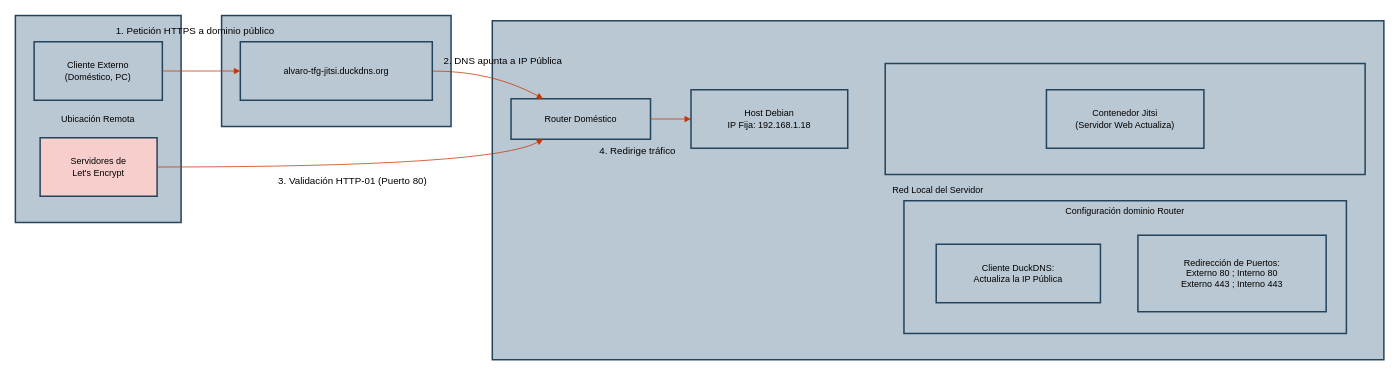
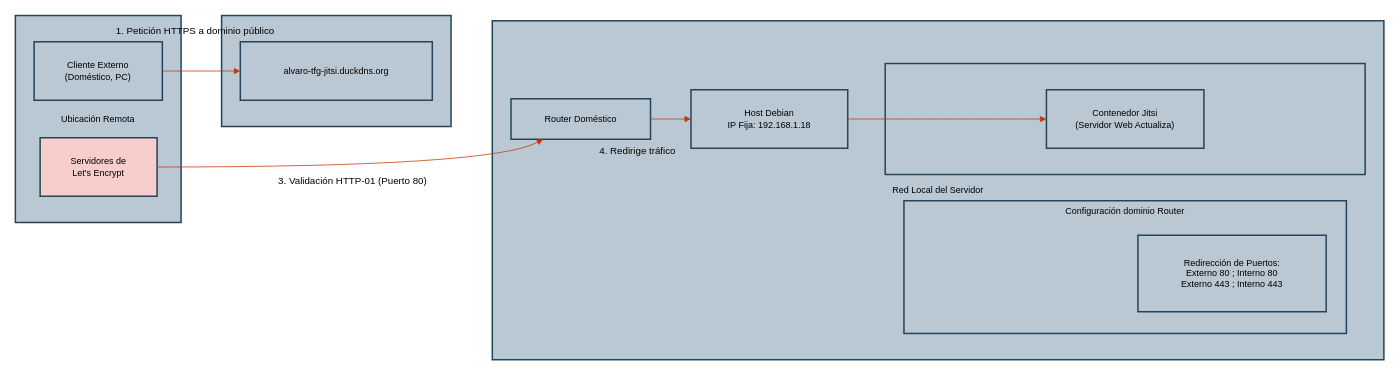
(488, 77) -> none
none -> (1040, 119)
(1019, 273) -> none
